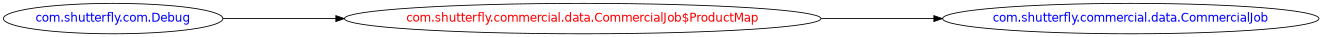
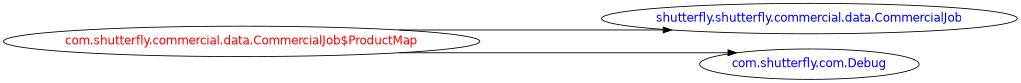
(279, 19) -> (564, 53)
(1131, 19) -> (809, 19)
